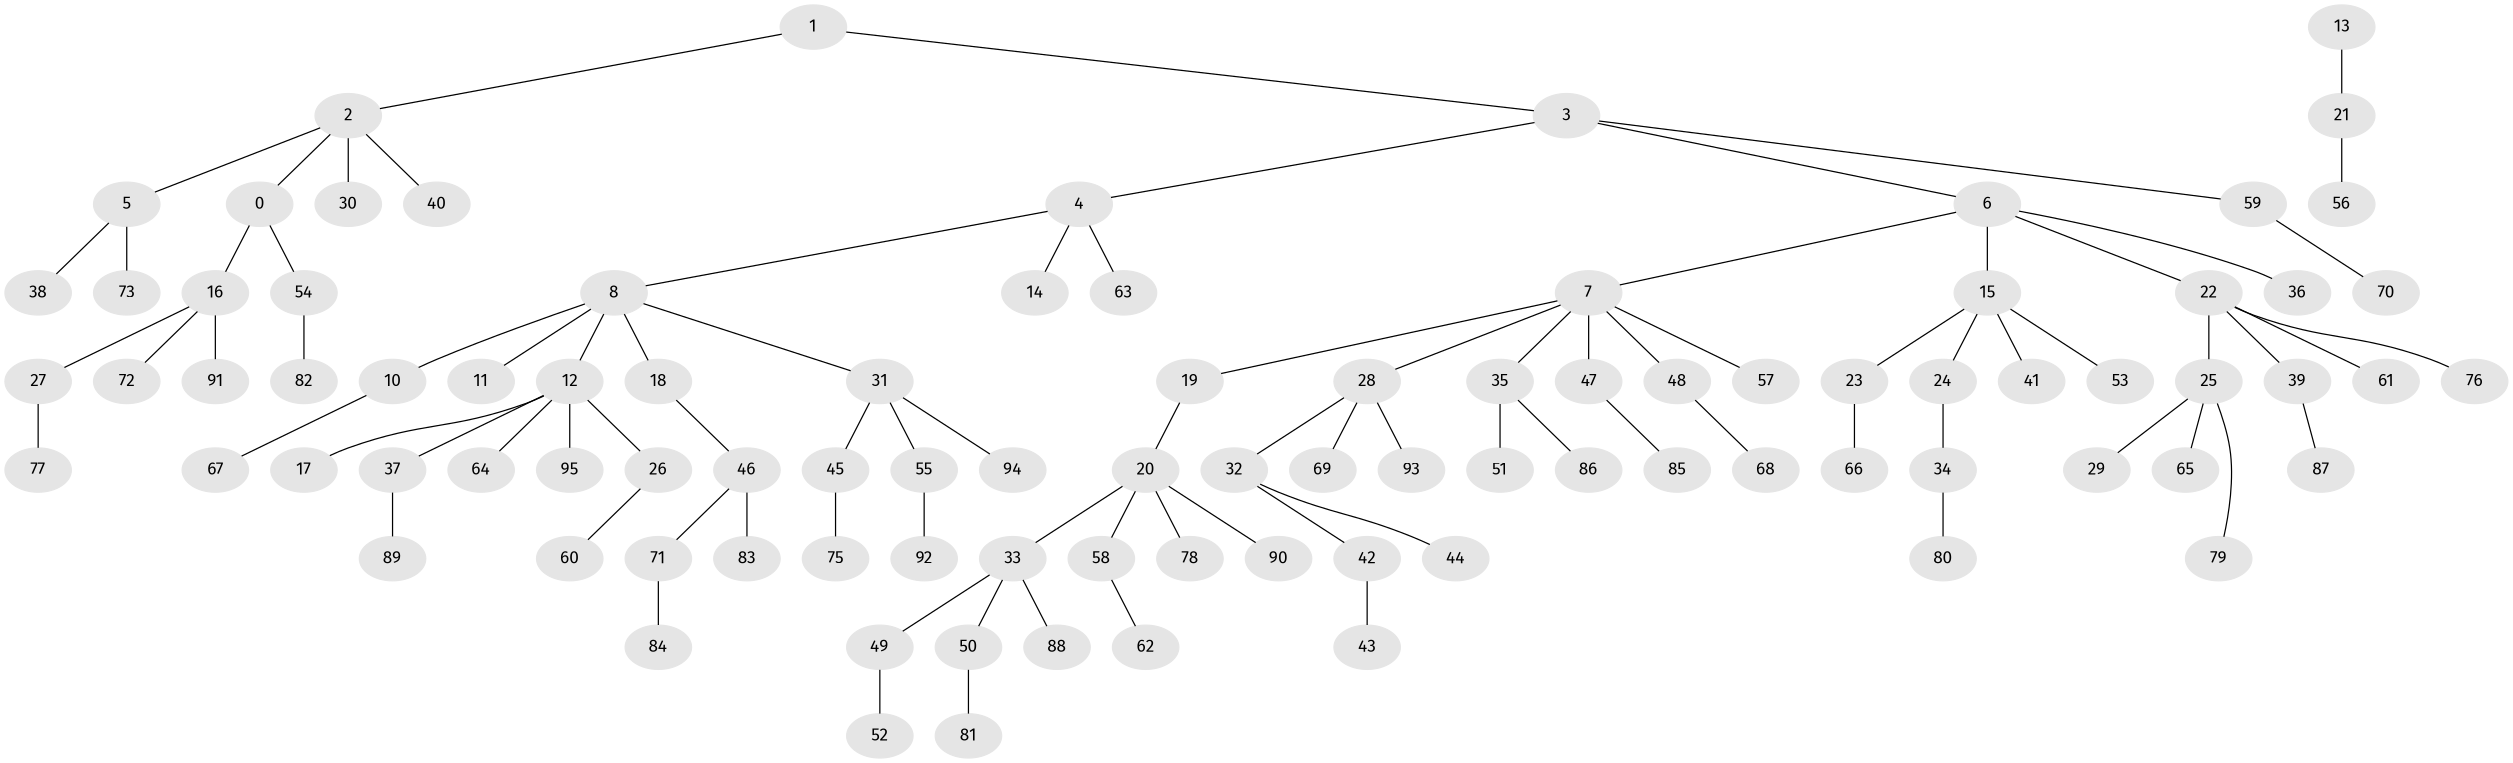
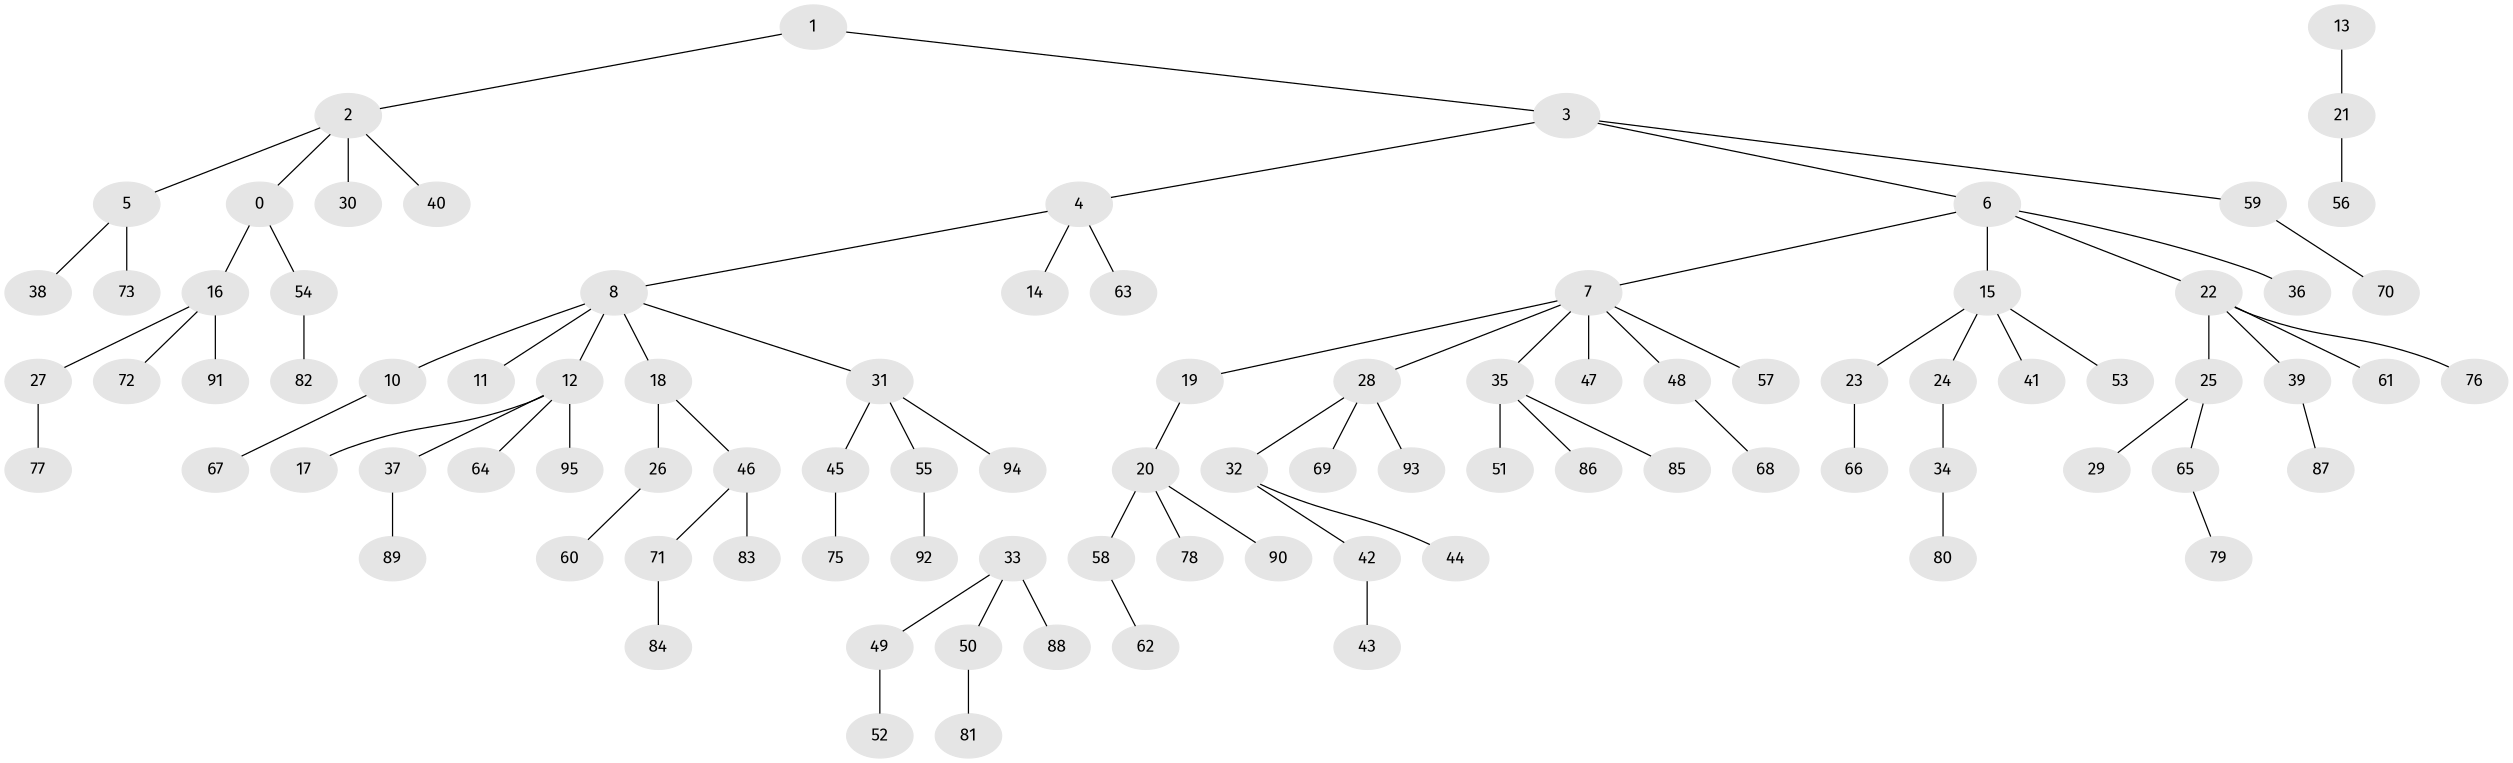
(614, 426) -> (658, 426)
(1633, 426) -> (1589, 426)
(2231, 469) -> (2202, 514)
(1079, 514) -> none
